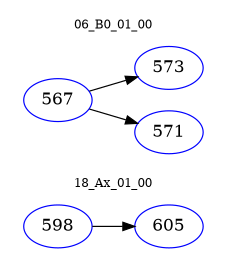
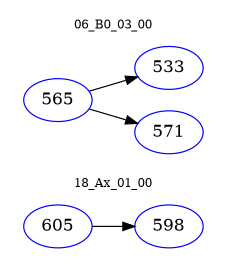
(113, 26) -> (113, 26)
(169, 68) -> (169, 68)
(58, 100) -> (58, 100)
(107, 226) -> (107, 226)
